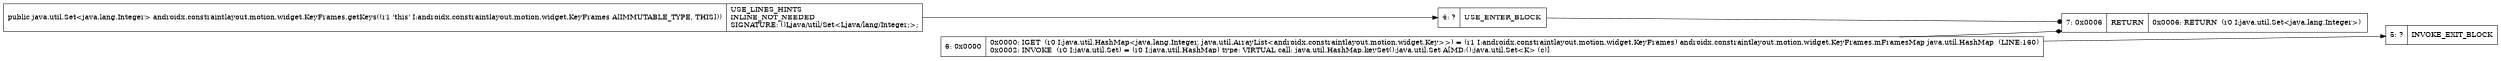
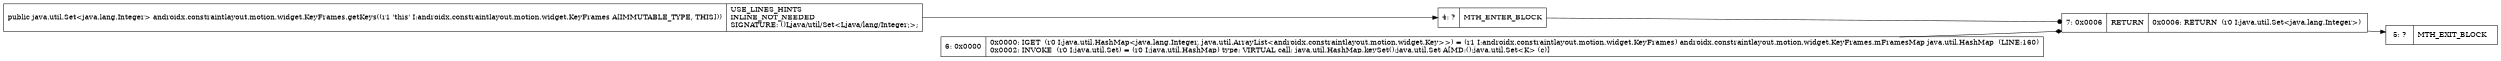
(1503, 17) -> (1503, 17)
(2452, 35) -> (2452, 35)
(2212, 39) -> (2374, 31)
